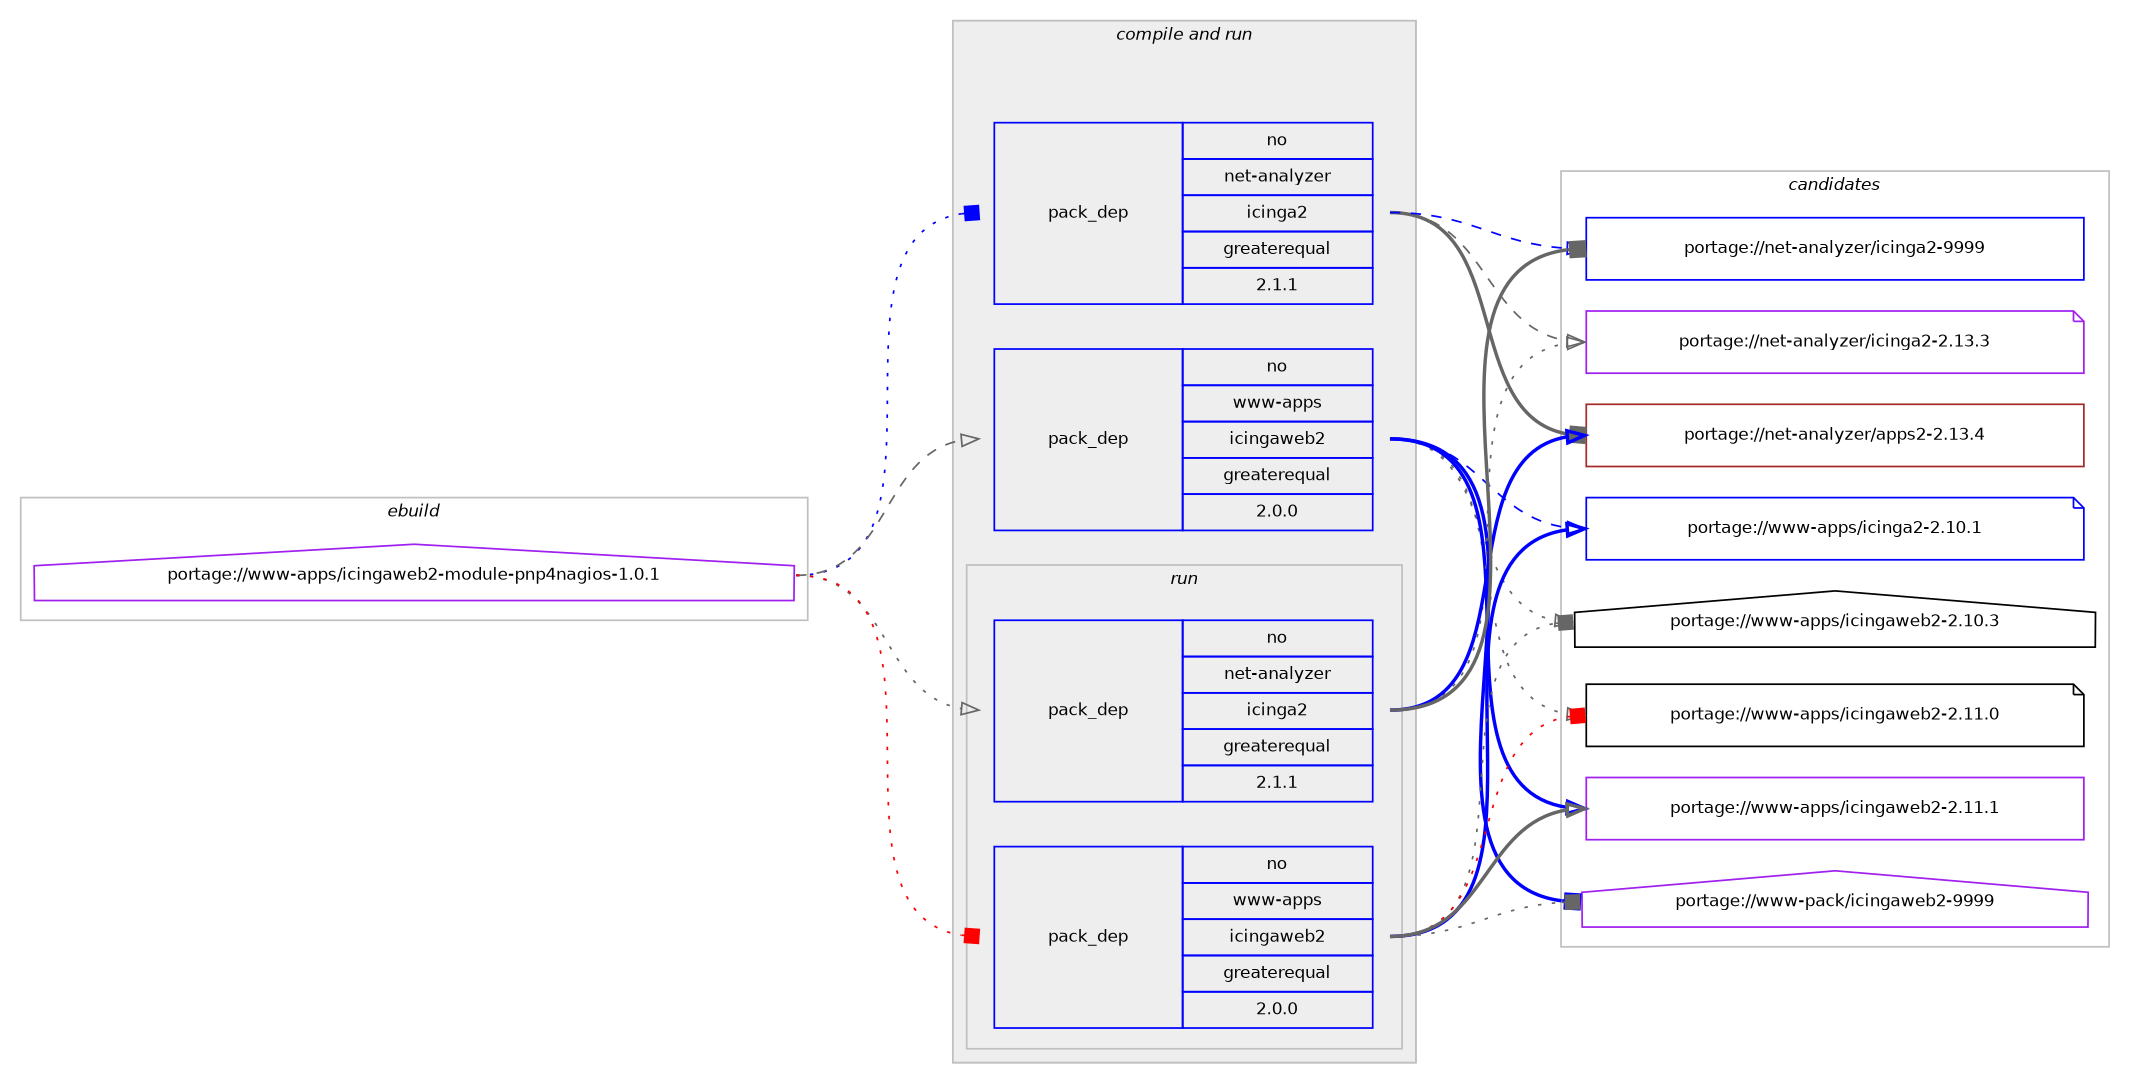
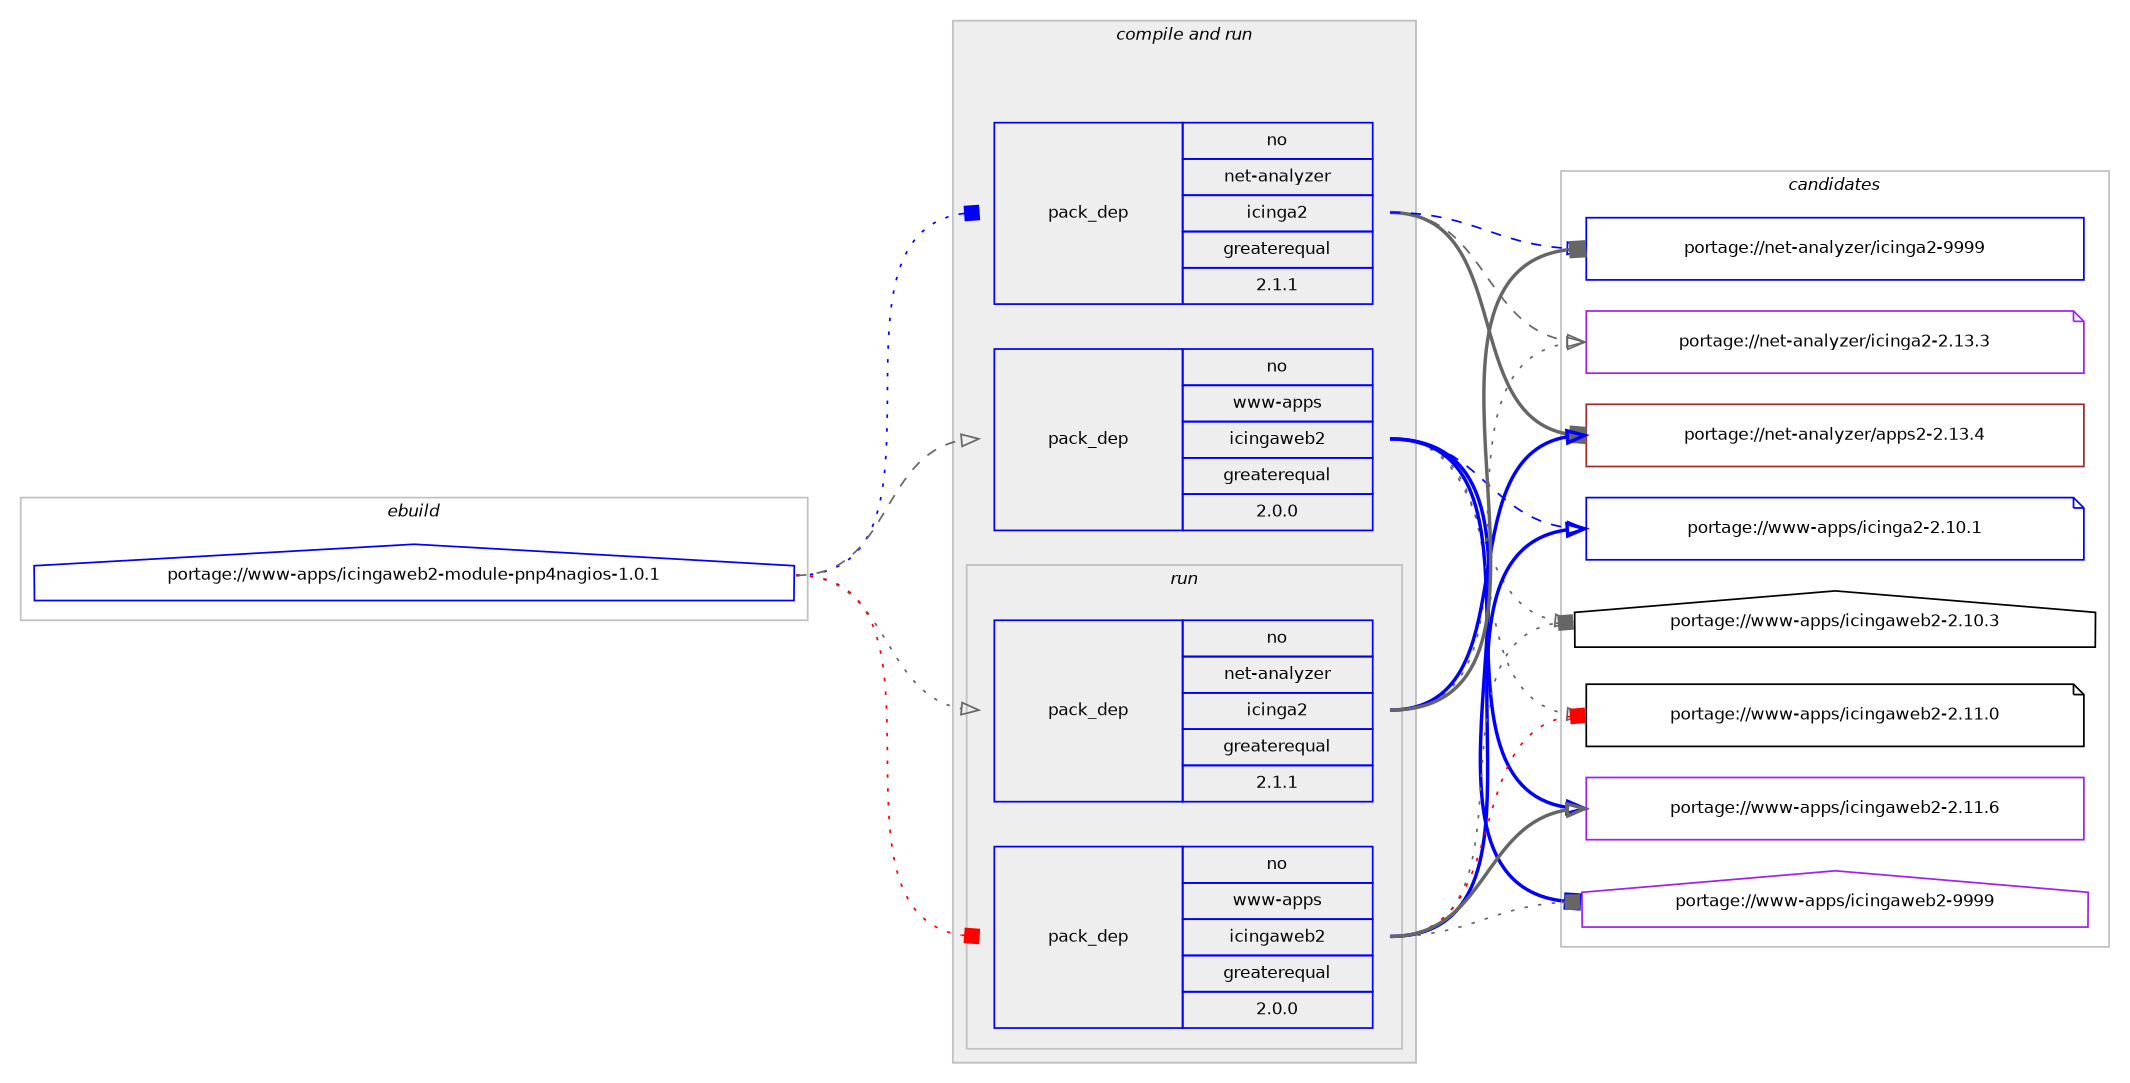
(414, 575) -> (414, 575)
(1835, 809) -> (1835, 809)
(1835, 902) -> (1835, 902)
